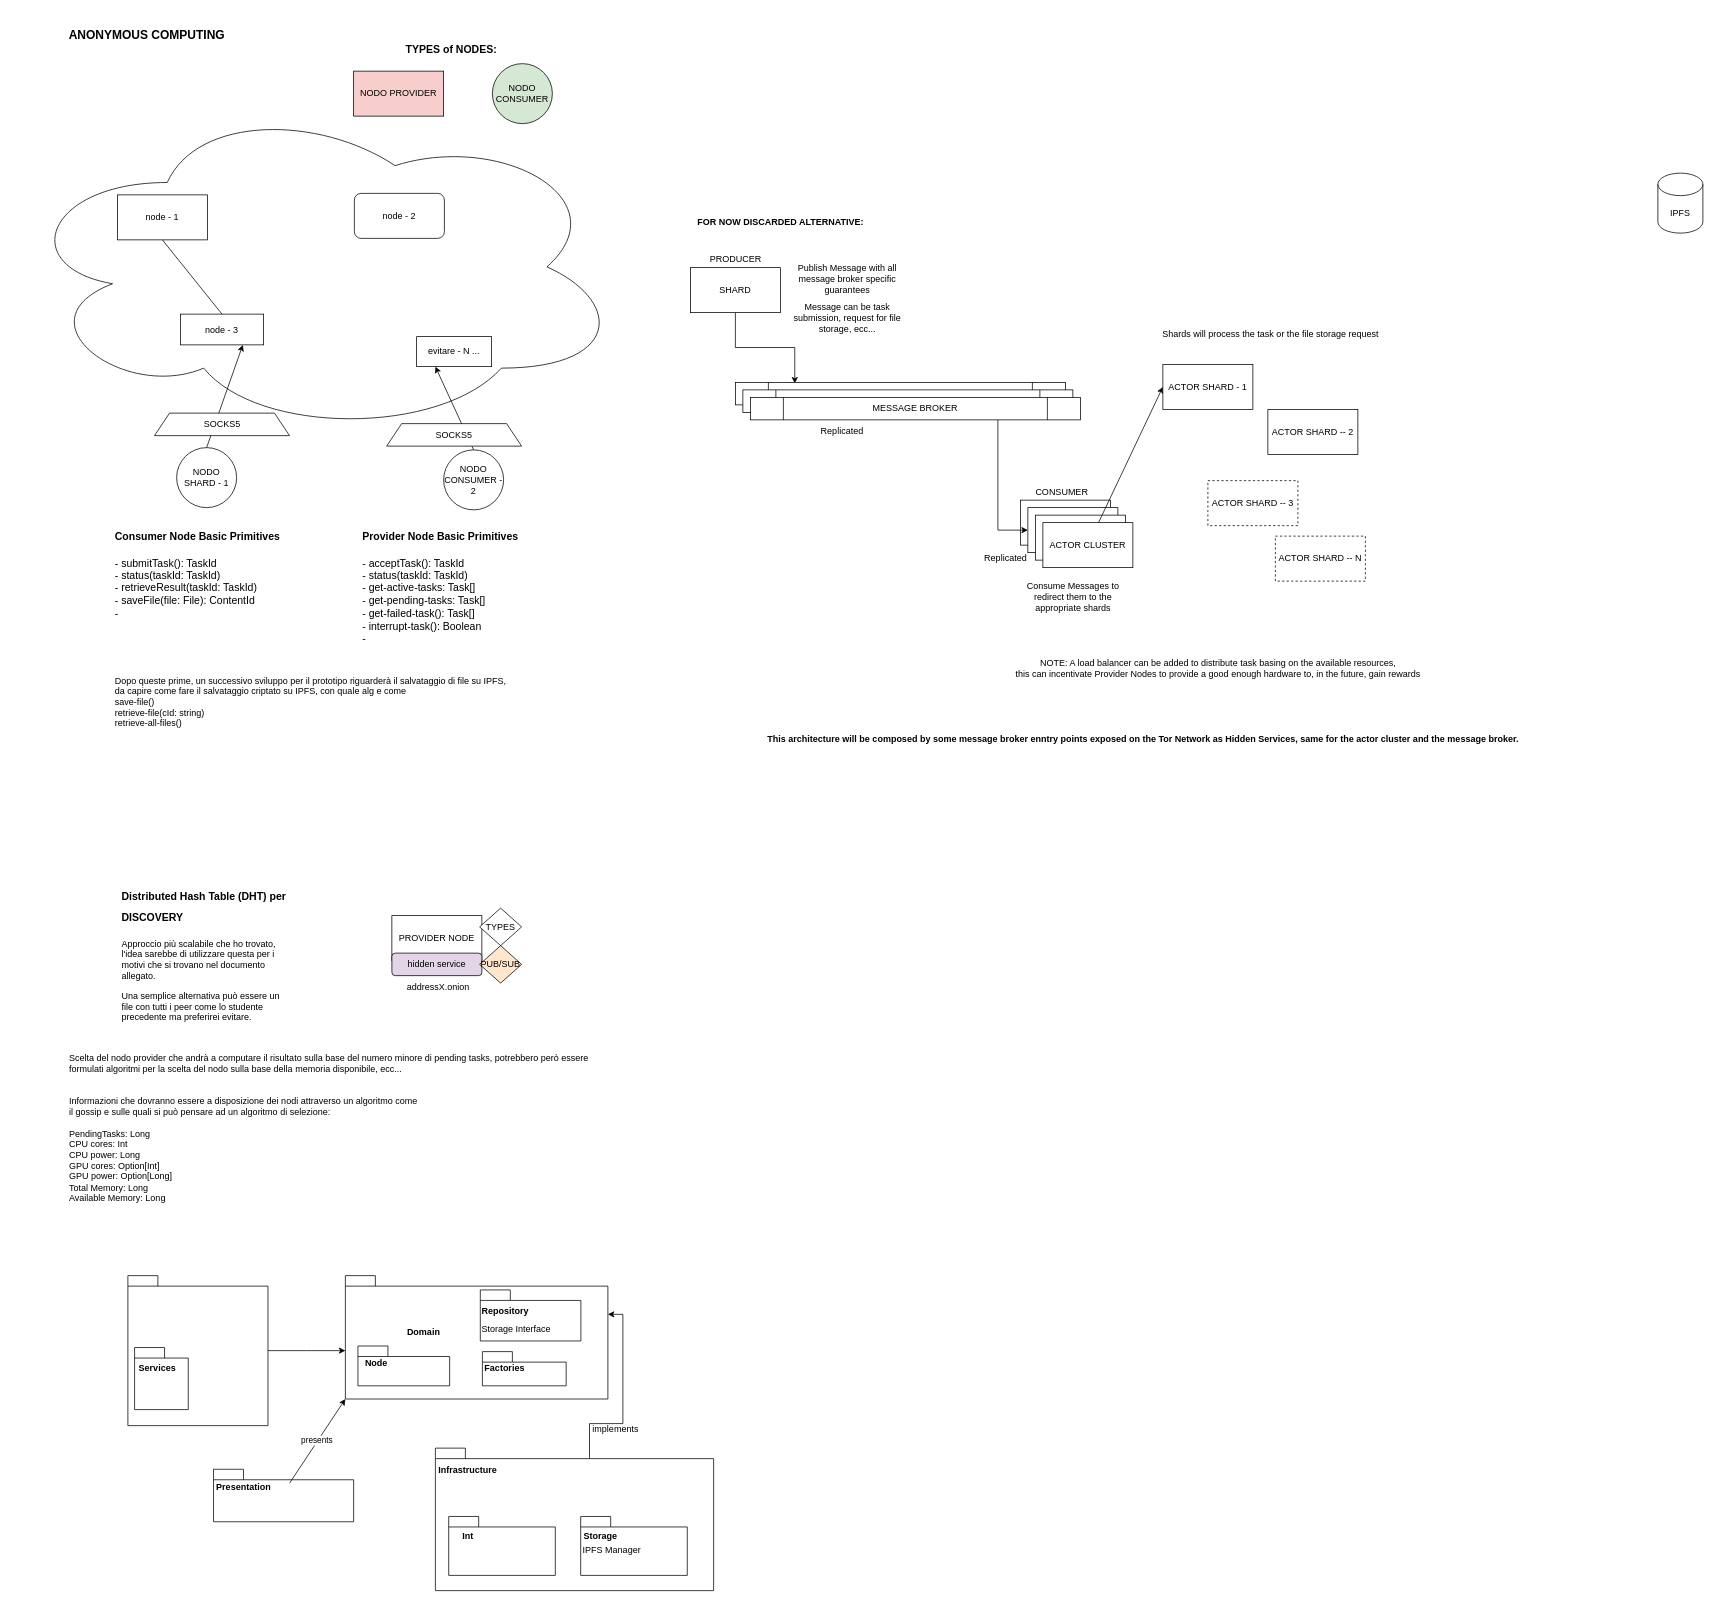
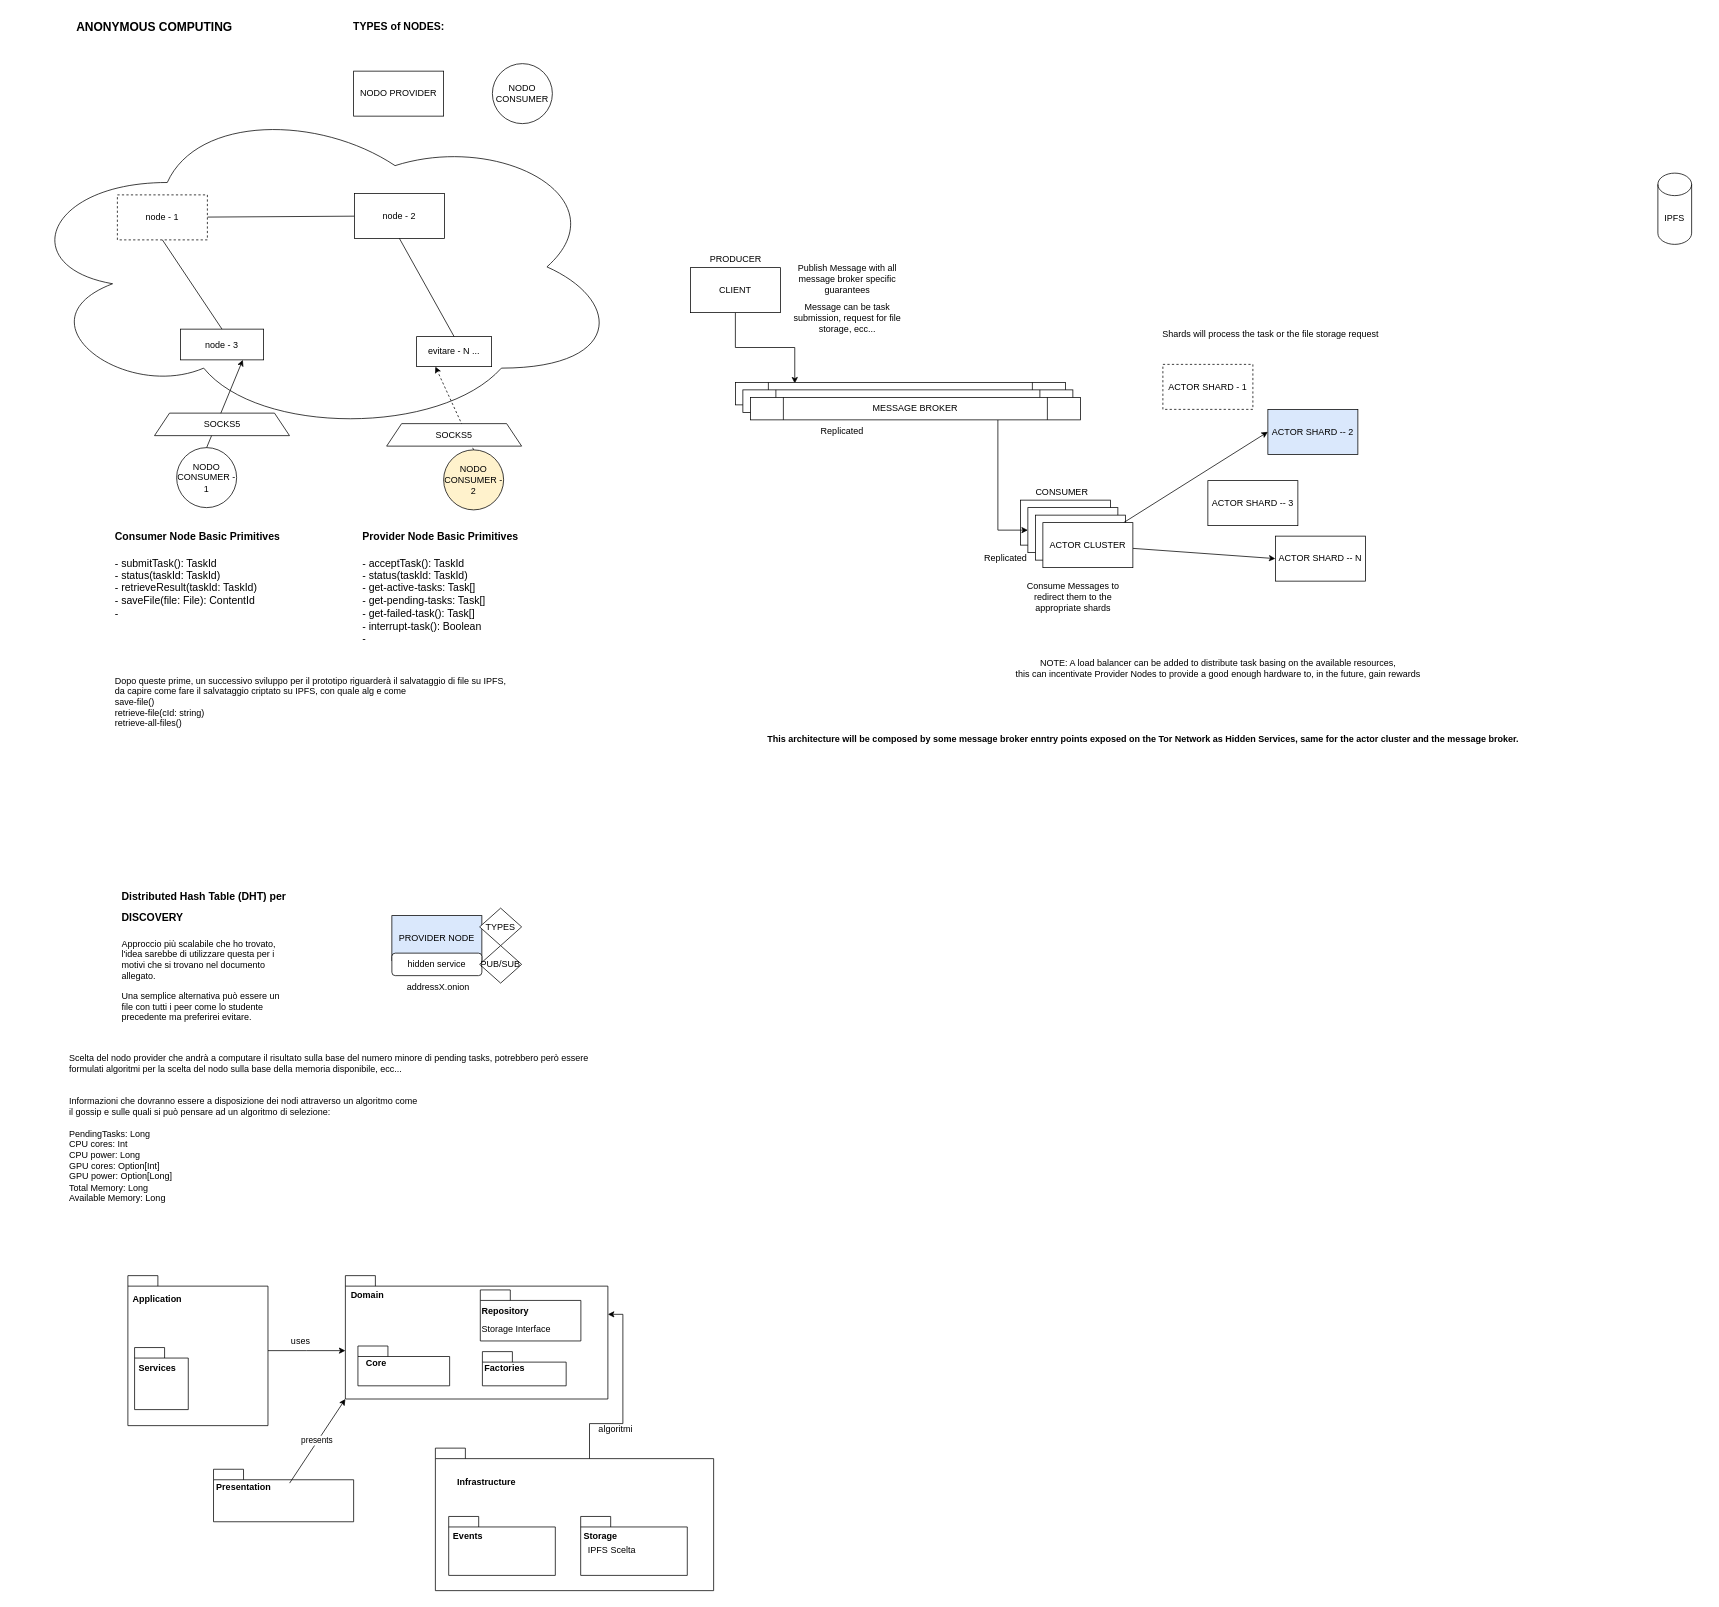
(147, 34) -> (154, 27)
(451, 49) -> (399, 27)
(399, 93) -> (399, 93)
(522, 93) -> (522, 93)
(1680, 203) -> (1675, 209)
none -> (280, 216)
(399, 216) -> (399, 216)
(162, 217) -> (162, 217)
(780, 222) -> none
none -> (427, 287)
(735, 290) -> (735, 290)
(222, 329) -> (222, 344)
(1208, 387) -> (1208, 387)
(450, 397) -> (450, 397)
(1313, 432) -> (1313, 432)
(1129, 457) -> none
(207, 477) -> (207, 477)
none -> (1193, 479)
(474, 480) -> (474, 480)
(1253, 503) -> (1253, 503)
none -> (1202, 553)
(1320, 558) -> (1320, 558)
(437, 938) -> (437, 938)
(437, 964) -> (437, 964)
(501, 964) -> (501, 964)
none -> (157, 1299)
(423, 1333) -> (367, 1295)
none -> (300, 1341)
(377, 1363) -> (377, 1363)
(616, 1429) -> (616, 1429)
(468, 1471) -> (487, 1482)
(468, 1536) -> (468, 1536)
(612, 1550) -> (612, 1550)
